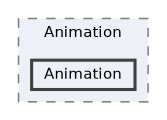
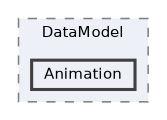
(83, 33) -> (83, 33)
